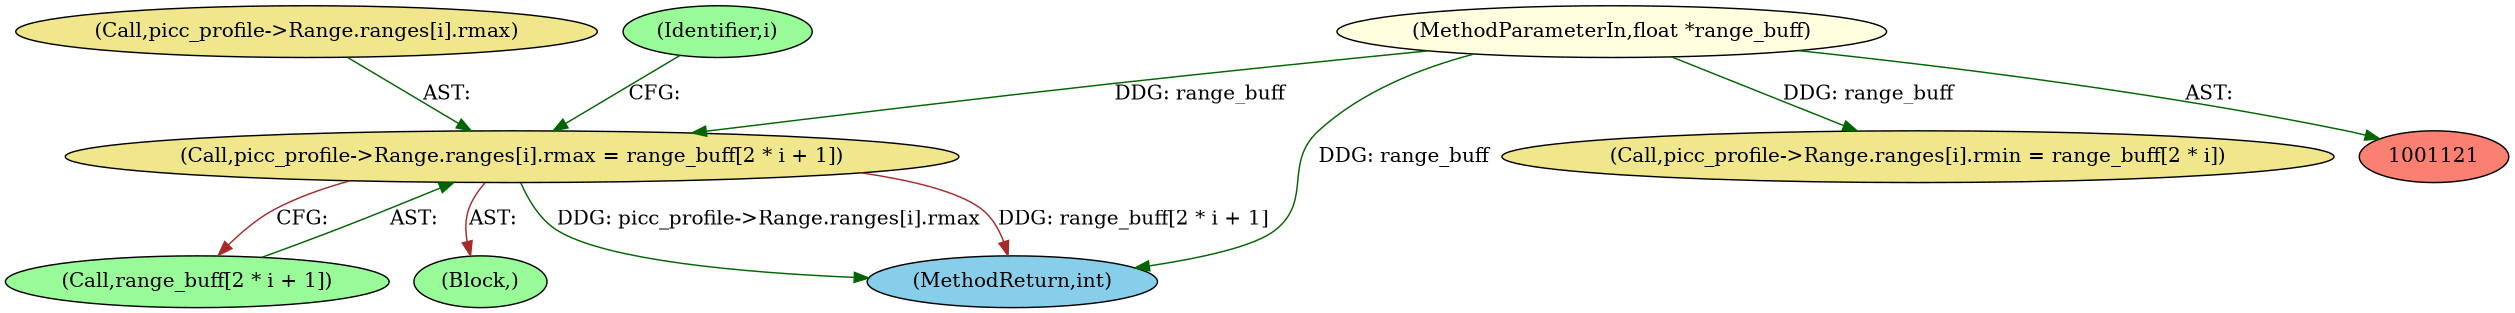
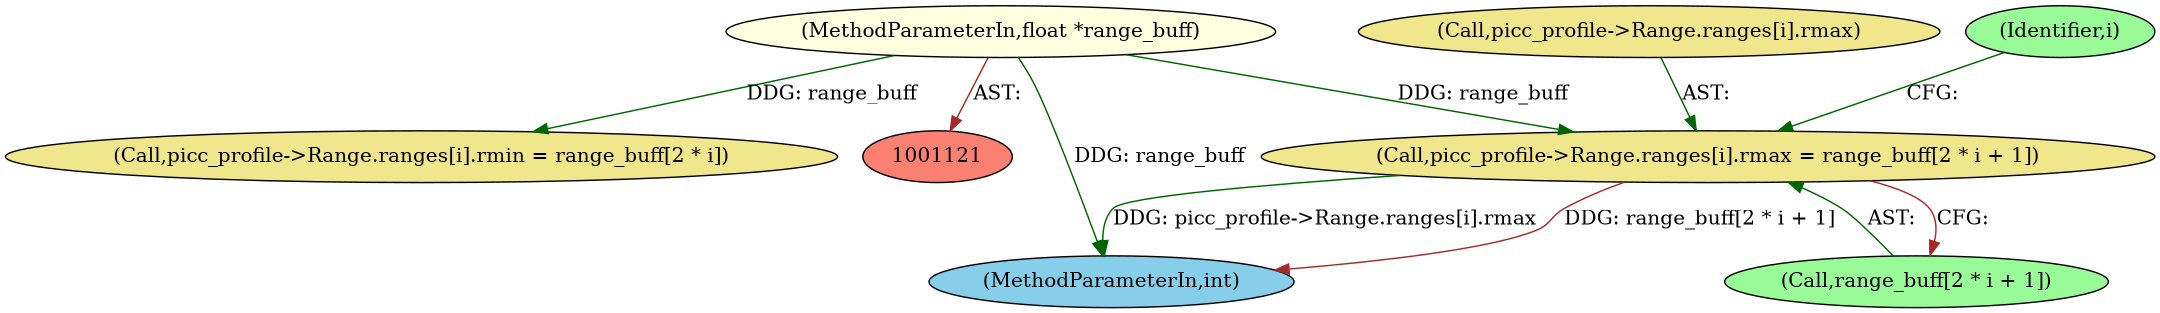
(2083, 86) -> (972, 88)
(480, 282) -> none
(1012, 282) -> (1112, 282)
